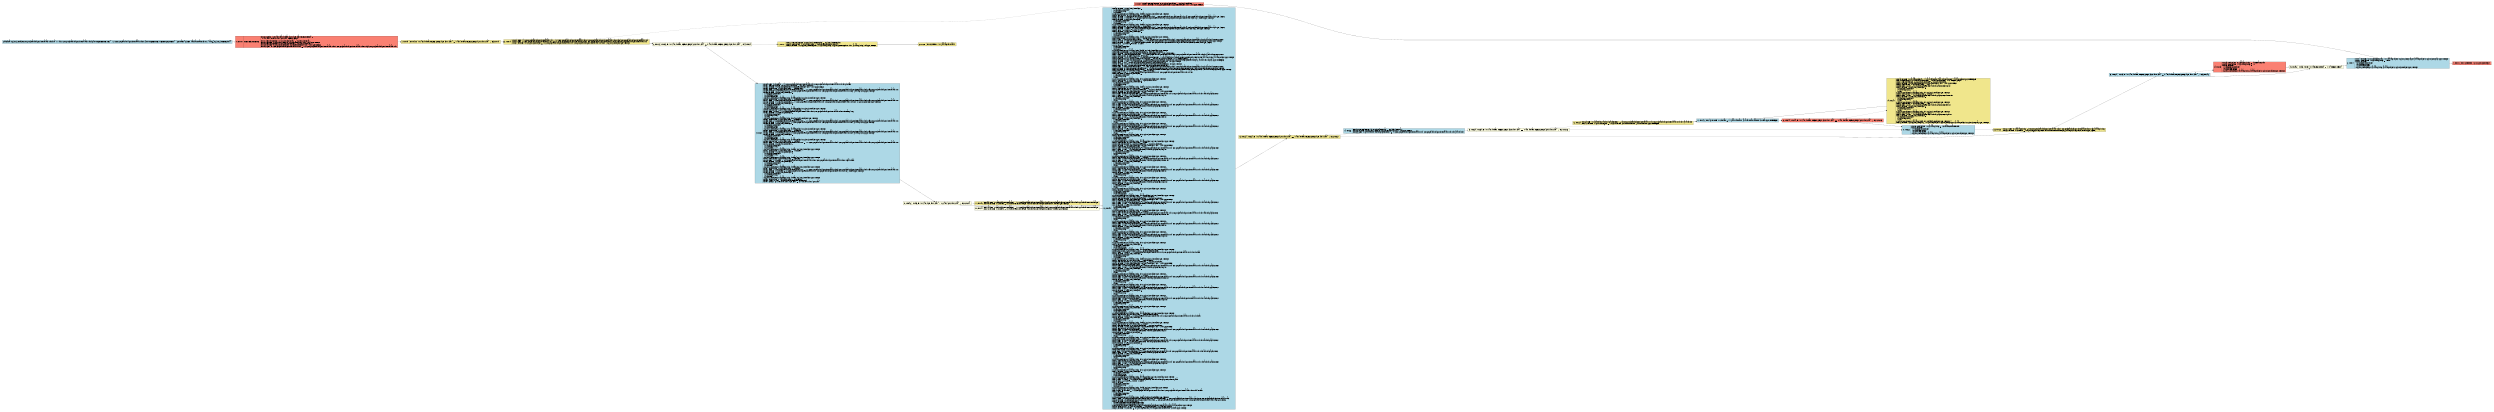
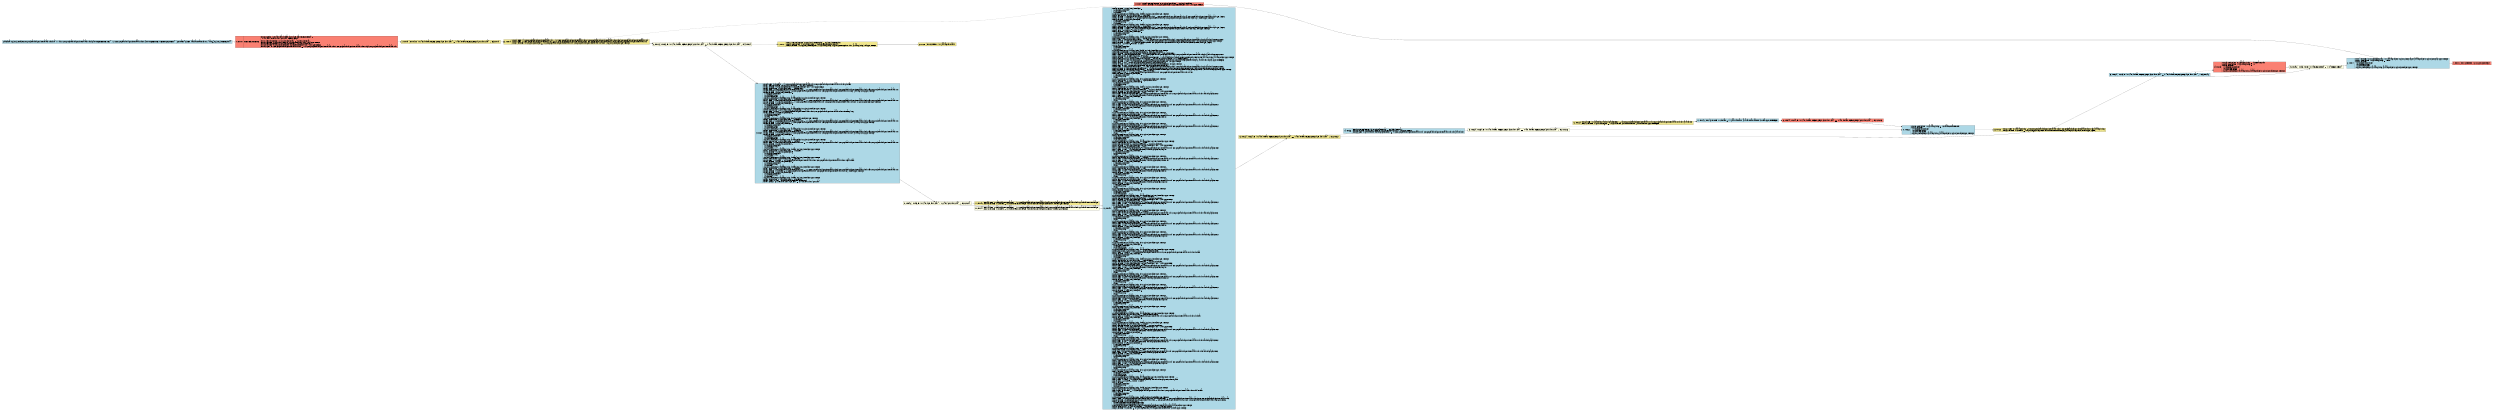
(1938, 101) -> none
